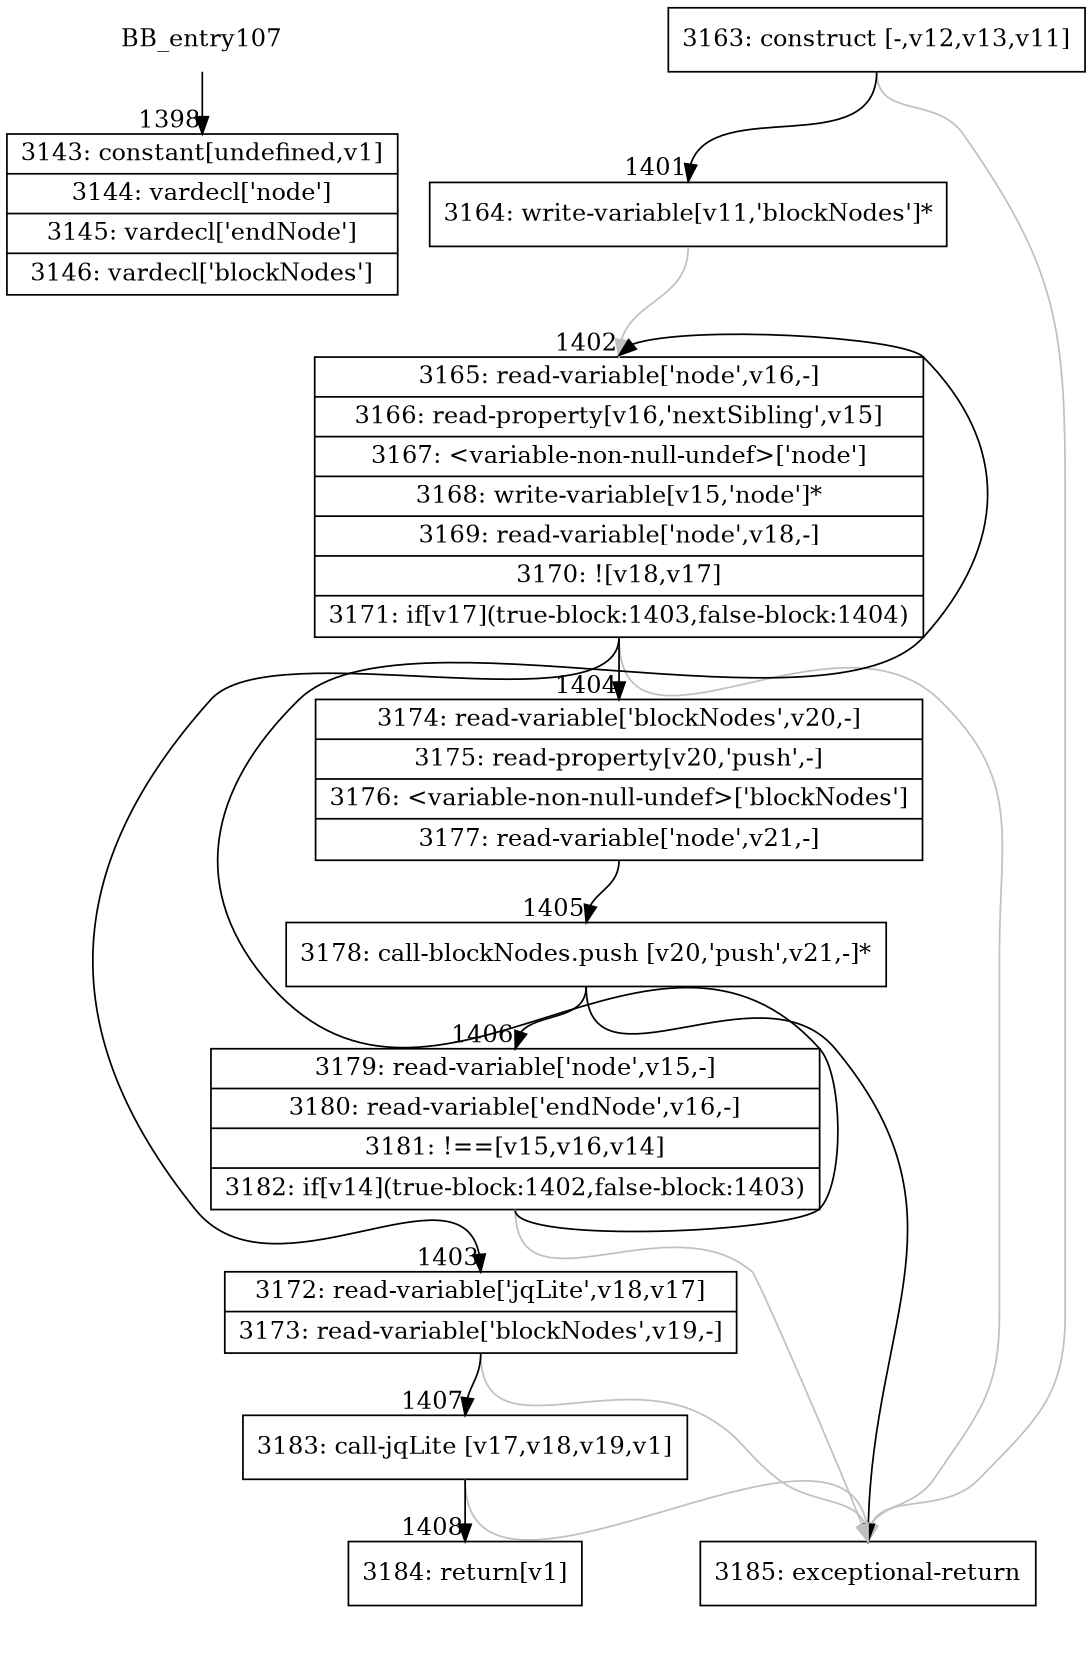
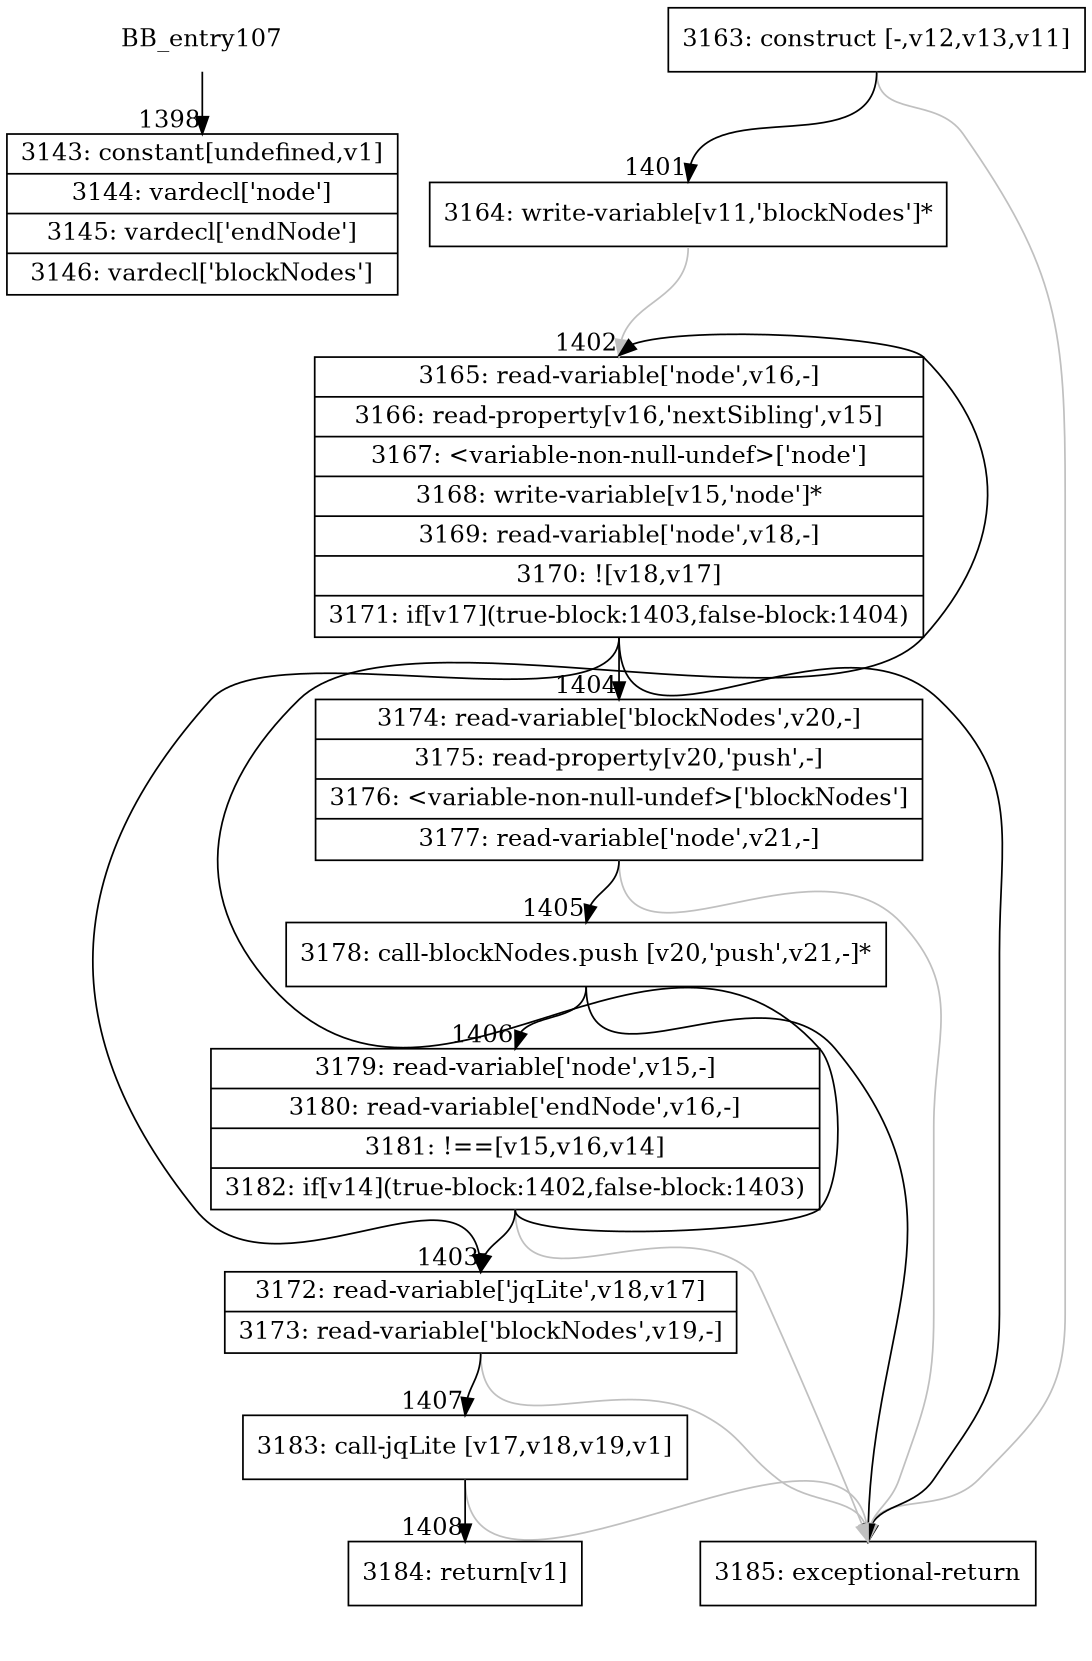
(1000, 944) -> (1000, 944)
none -> (938, 1063)
none -> (505, 1235)
